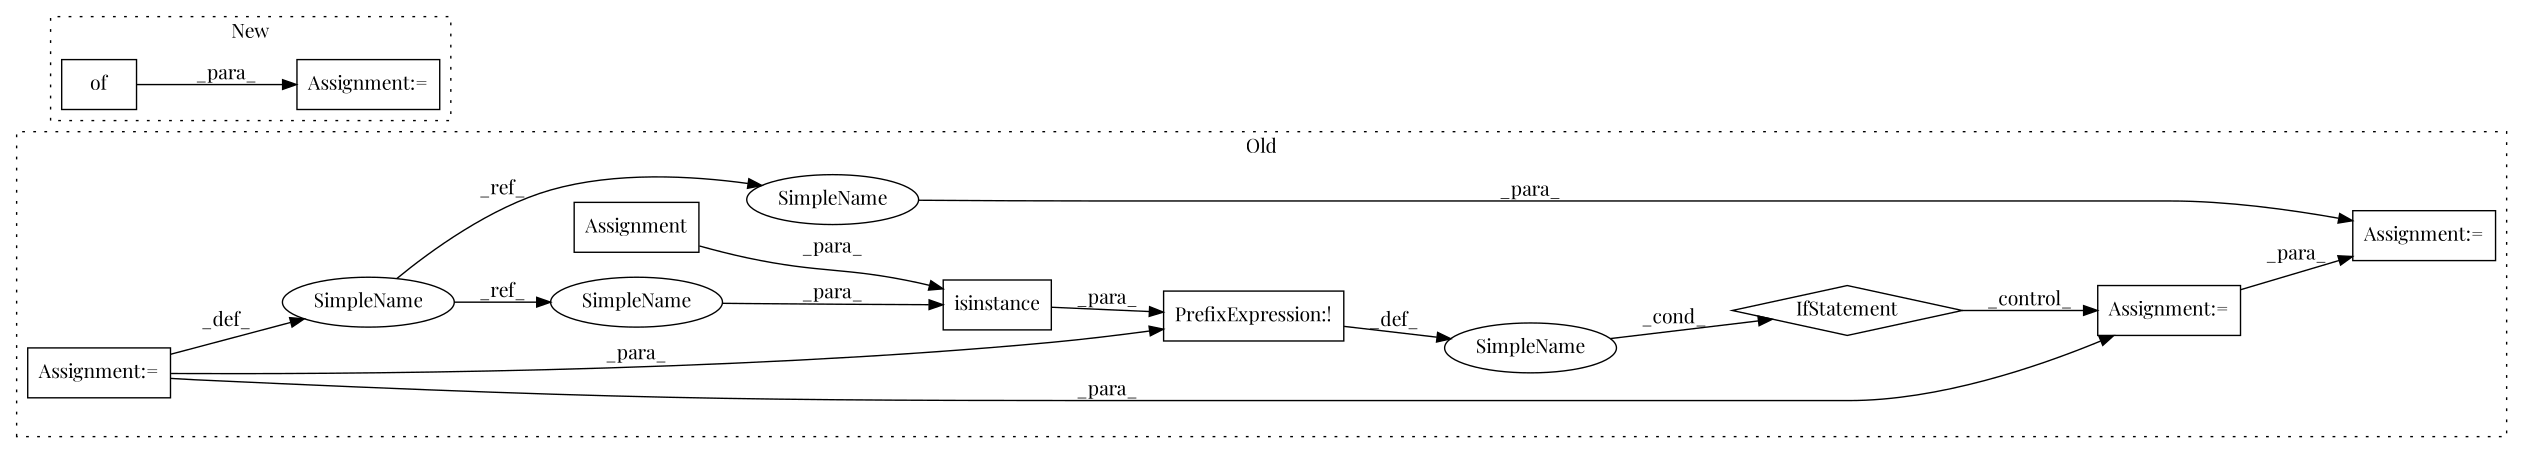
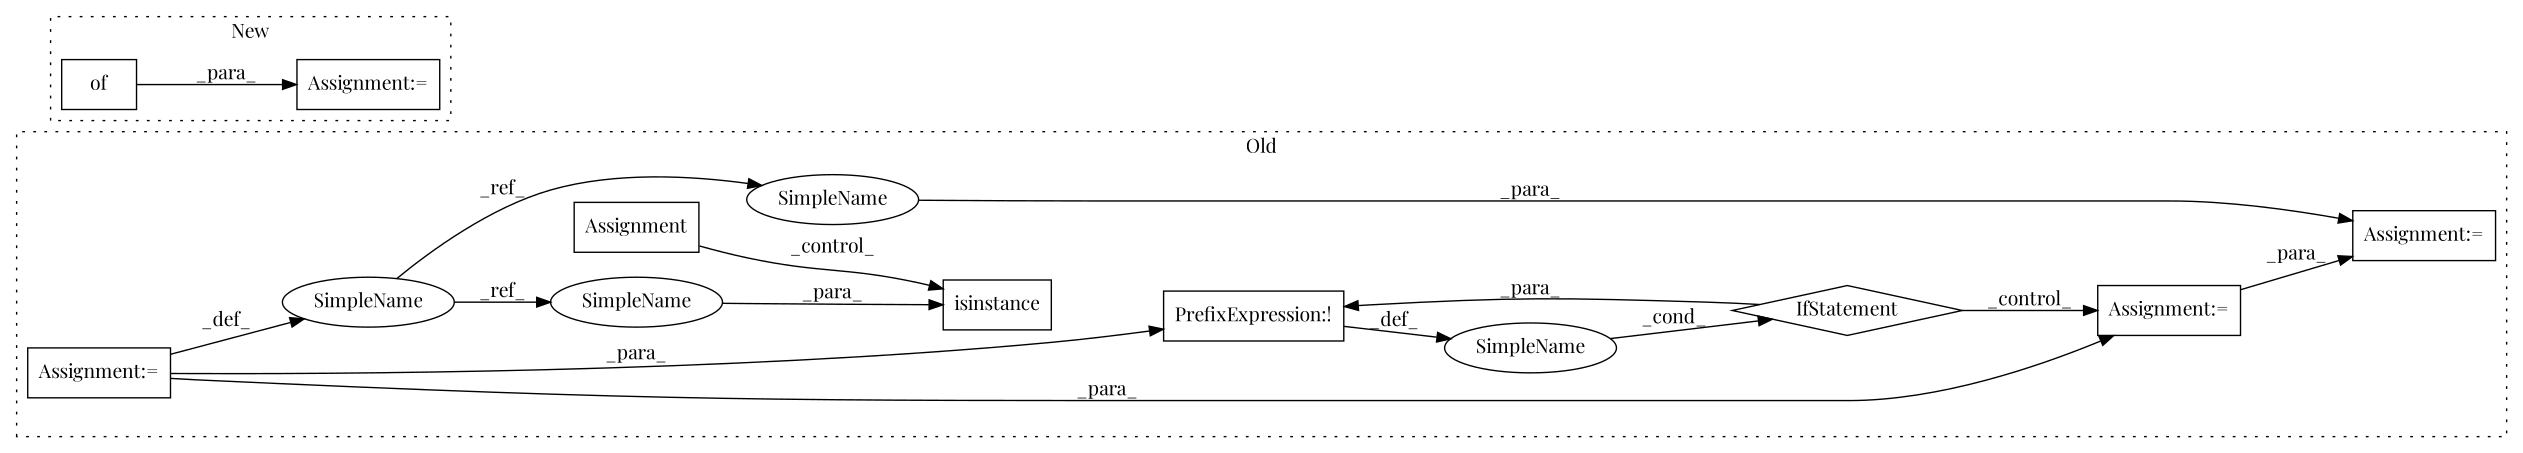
(833, 247) -> (833, 247)
(1100, 309) -> (1559, 299)
